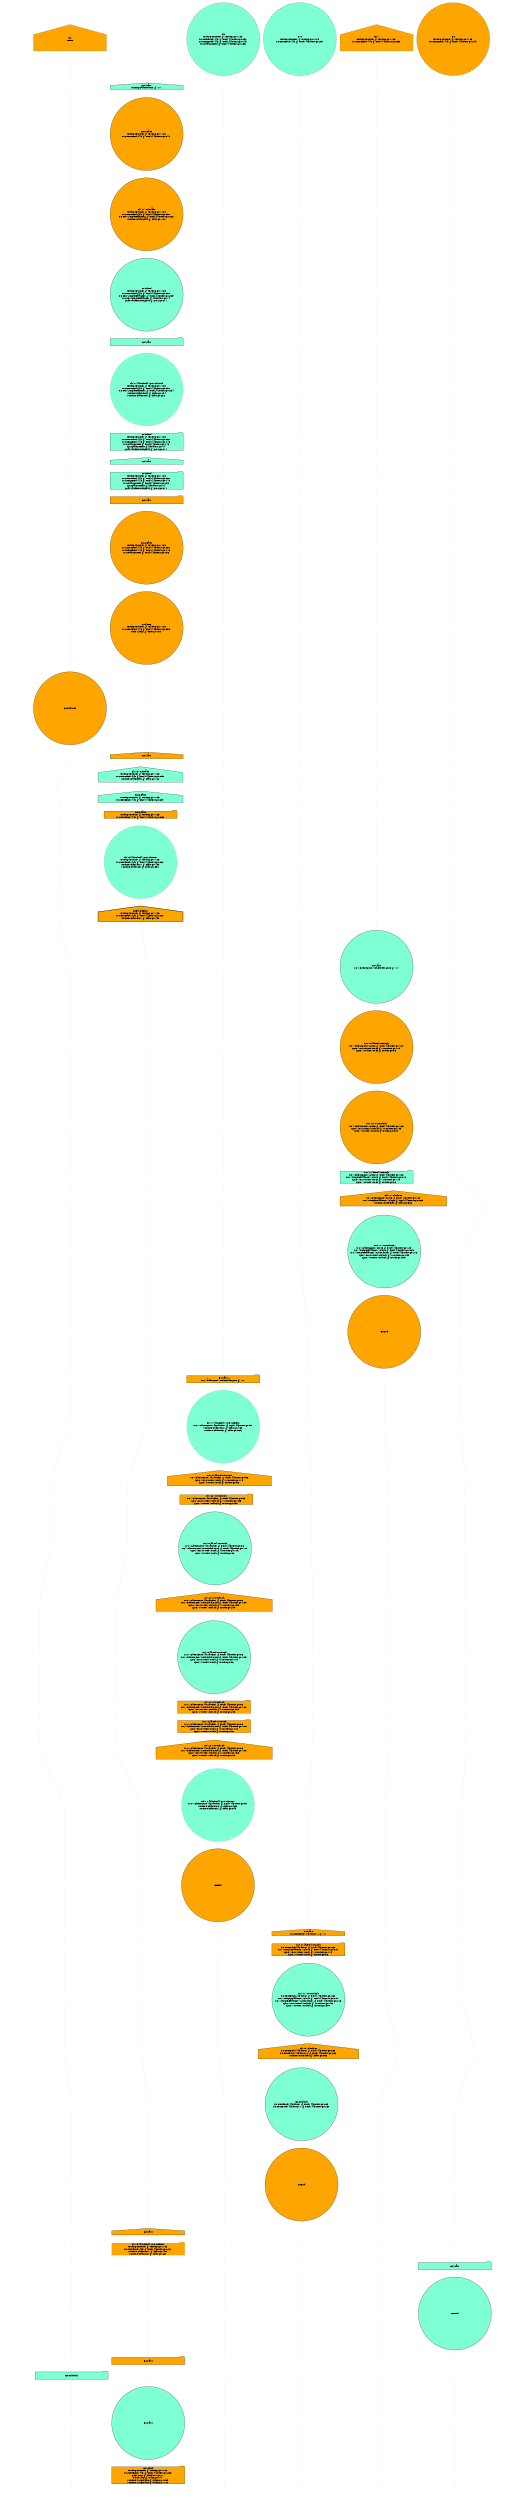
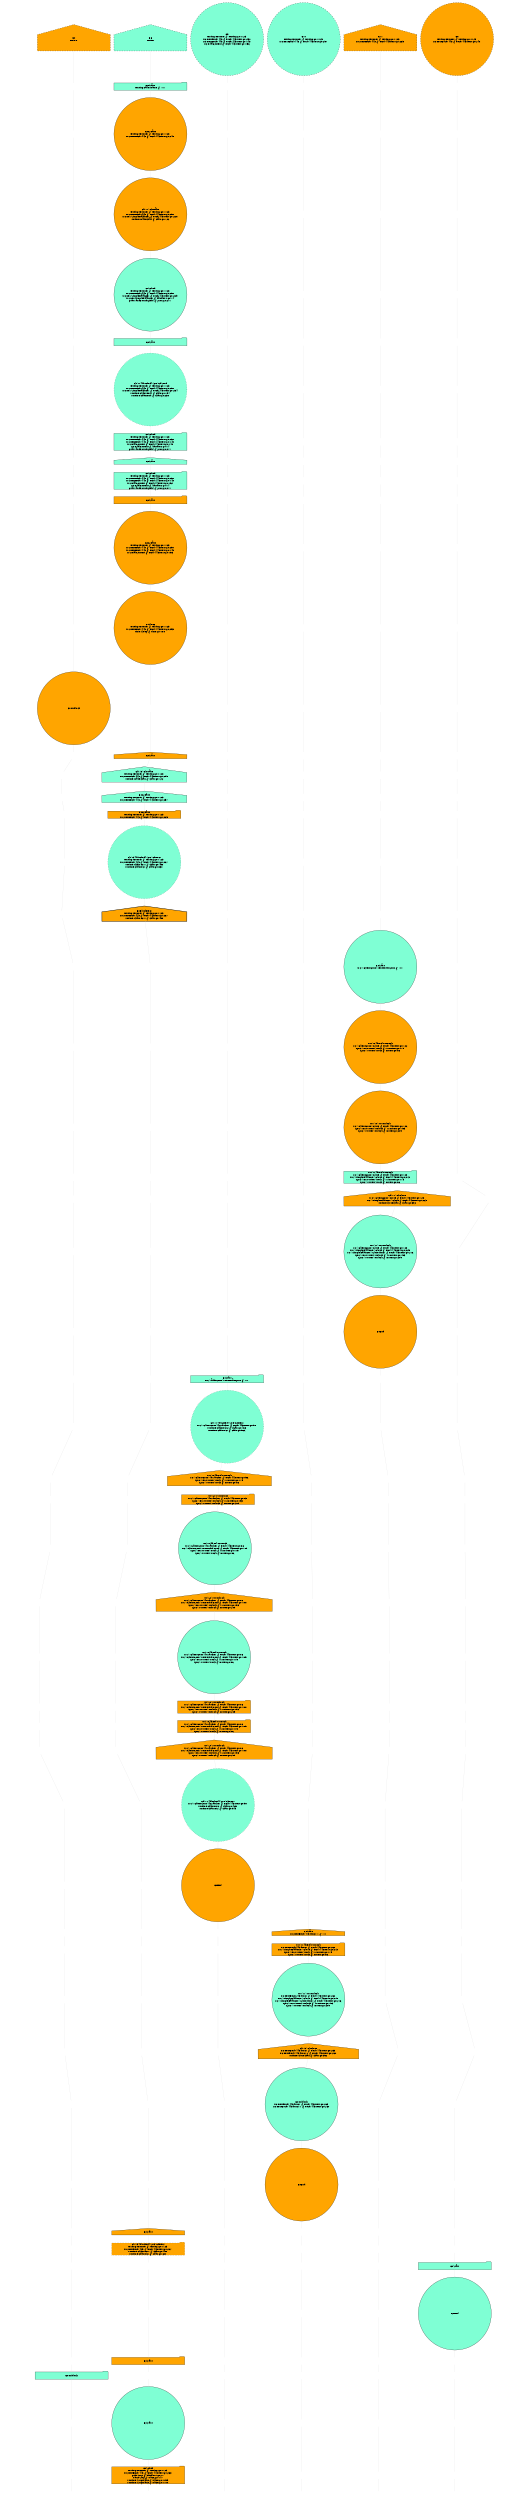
none -> (150, 39)
(147, 87) -> (150, 87)
(223, 1379) -> (227, 1379)
